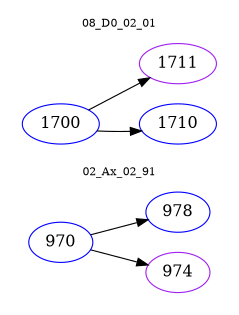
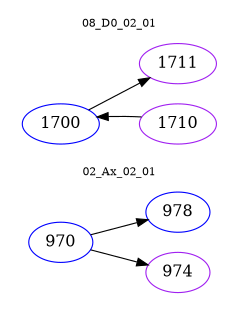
(178, 124) -> (178, 124)
(114, 131) -> (125, 116)
(119, 173) -> (119, 173)
